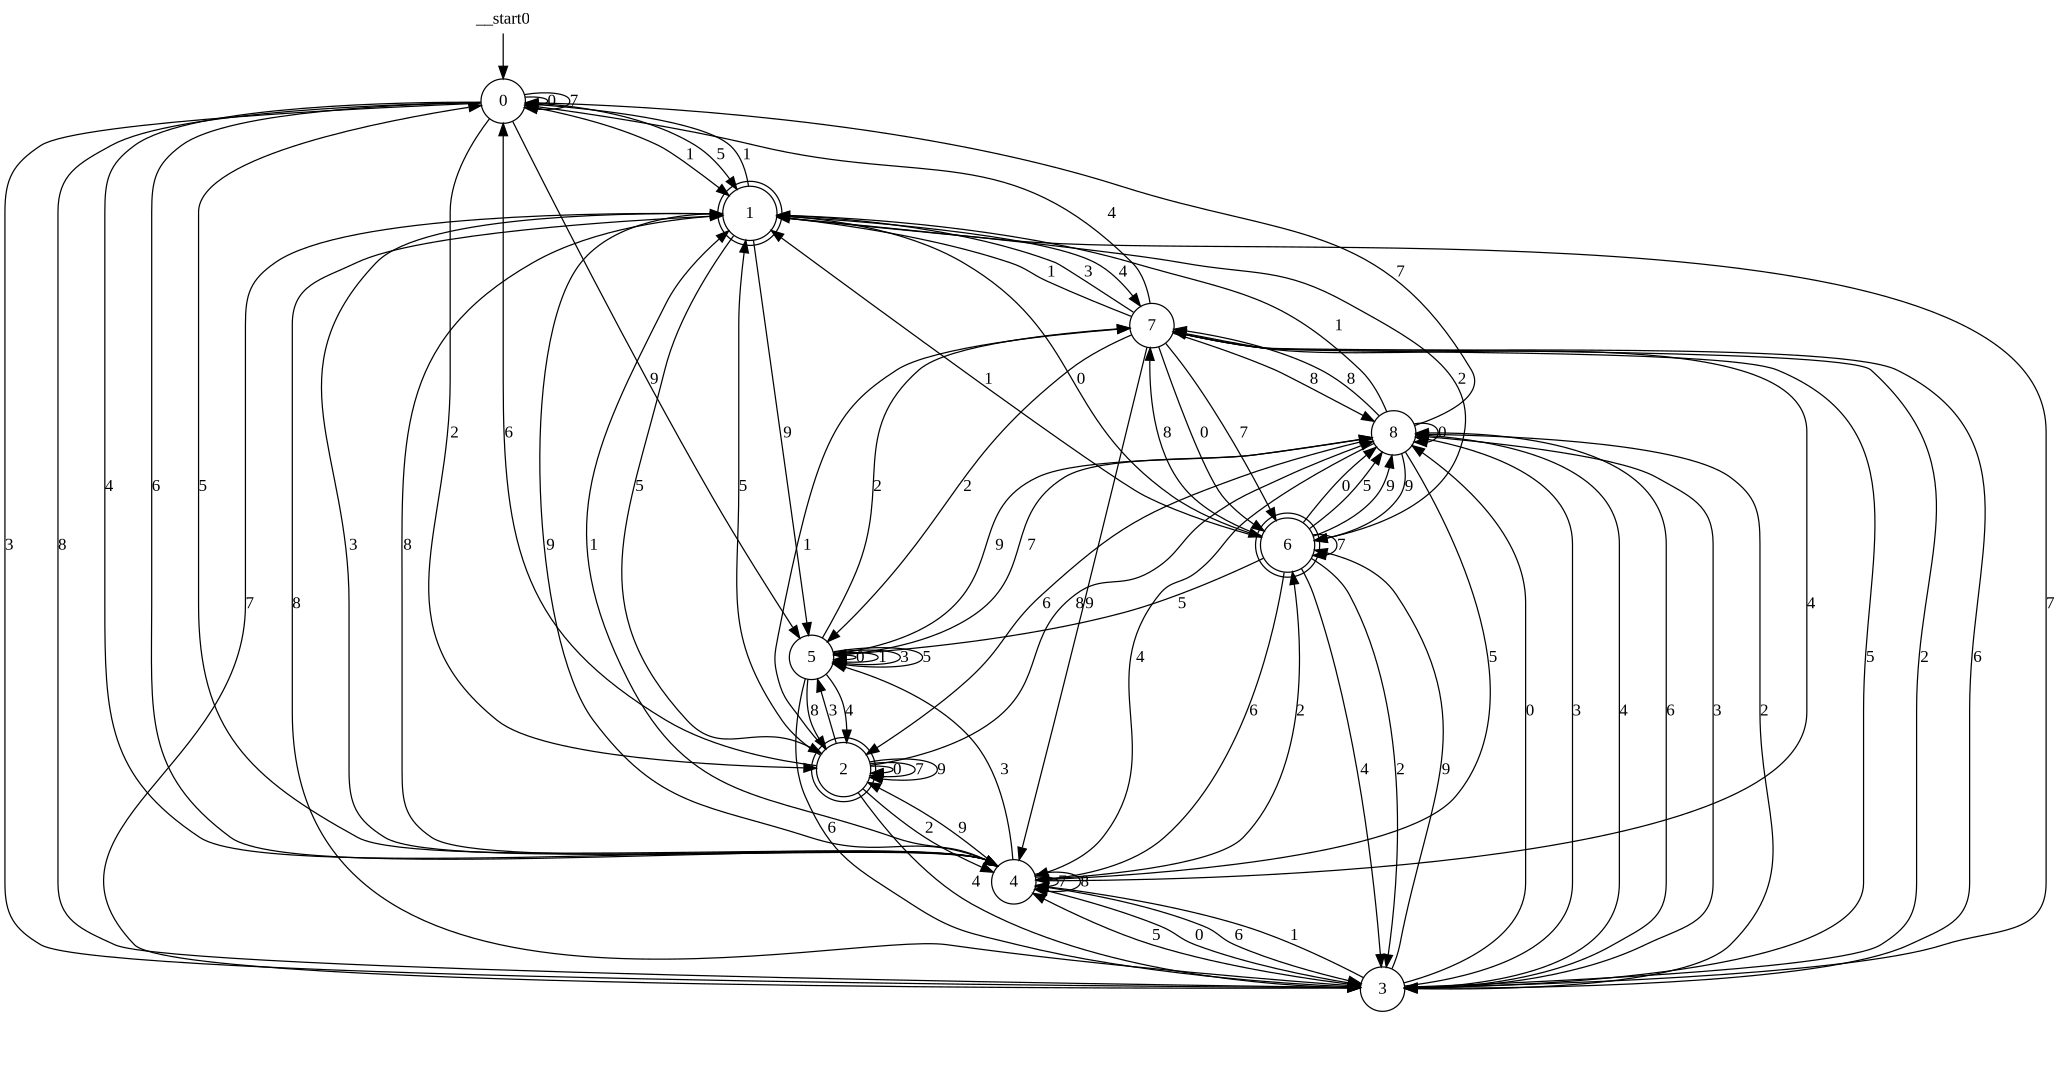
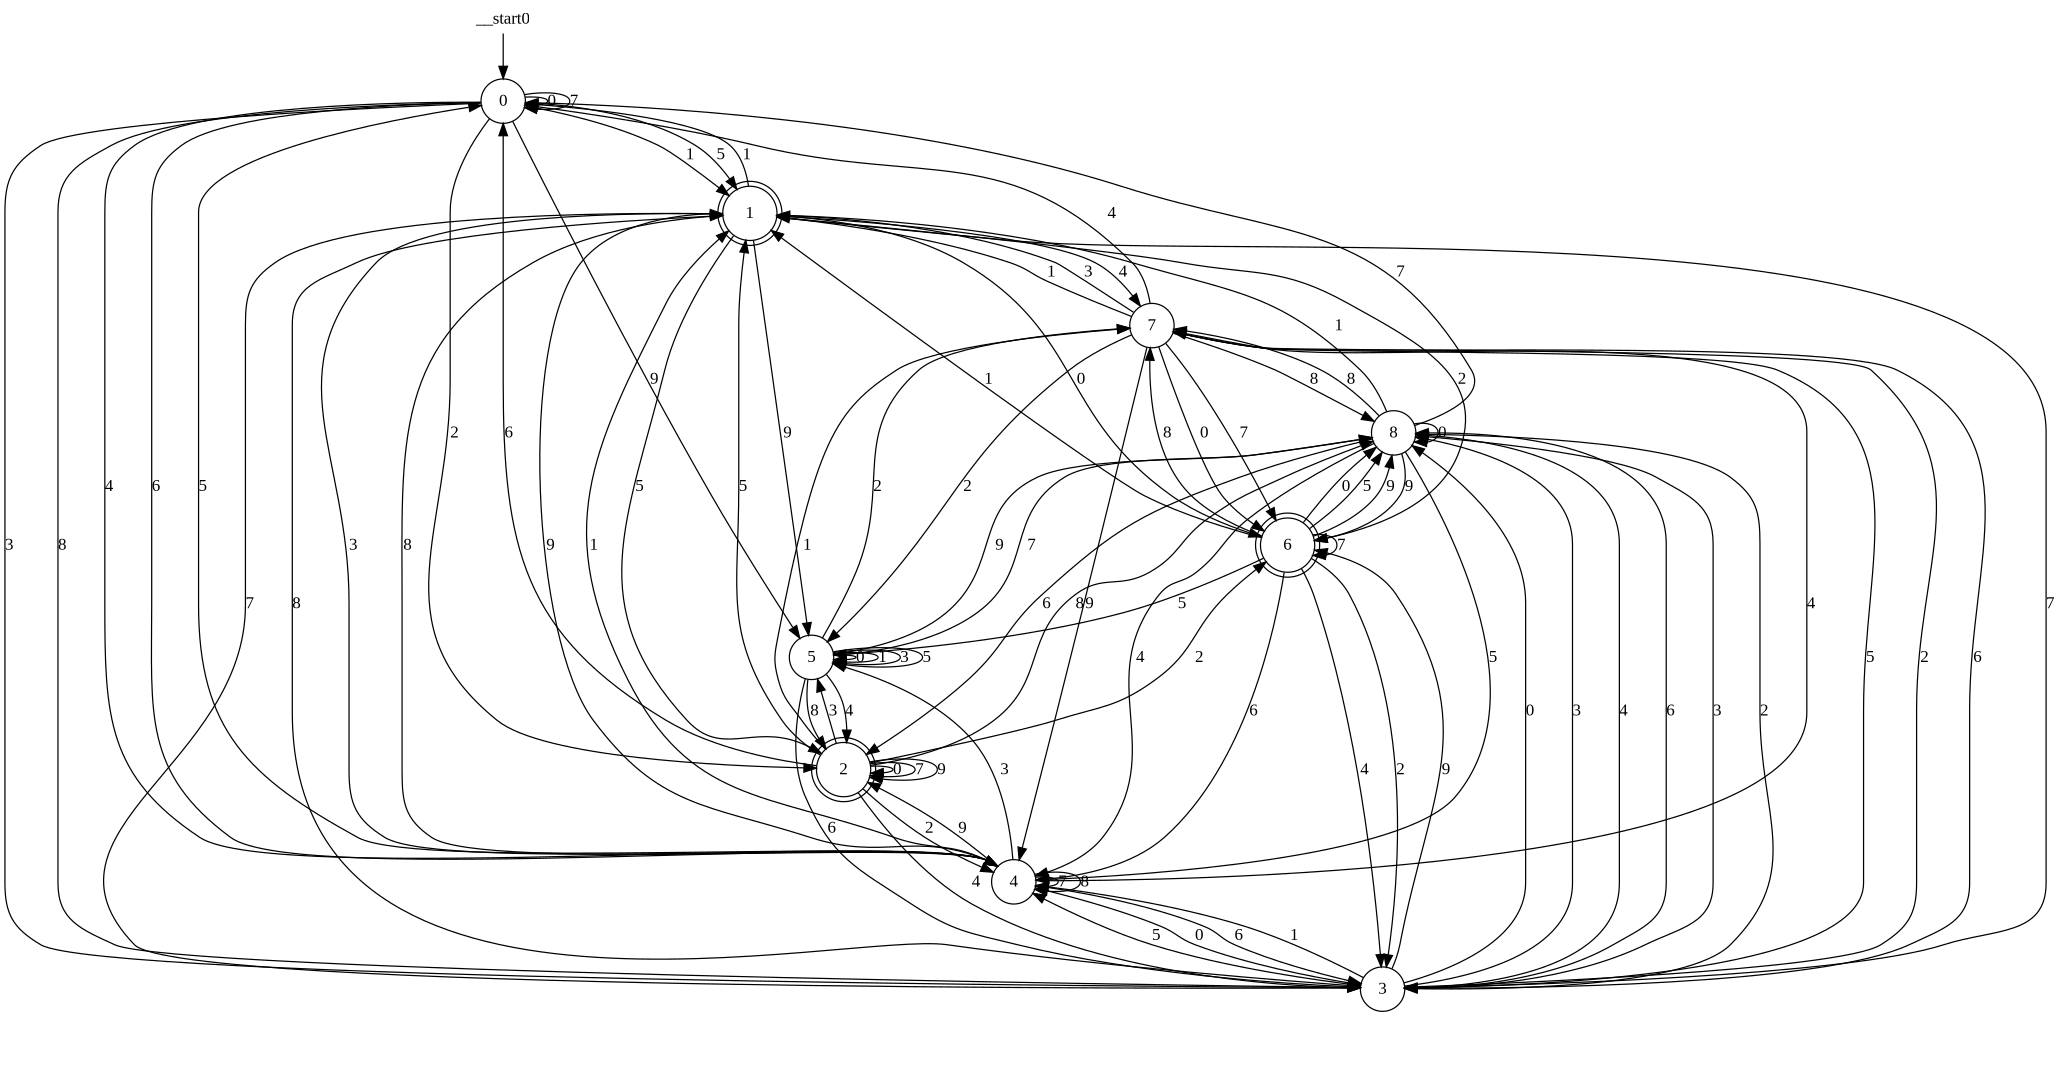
(1259, 817) -> (1089, 711)
